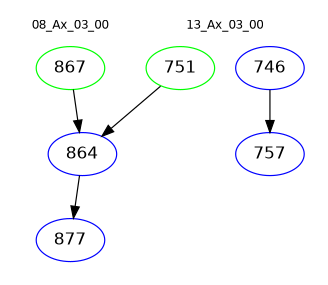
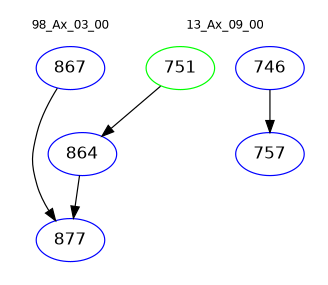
(70, 26) -> (70, 26)
(225, 26) -> (225, 26)
(70, 68) -> (70, 68)
(76, 105) -> (34, 149)
